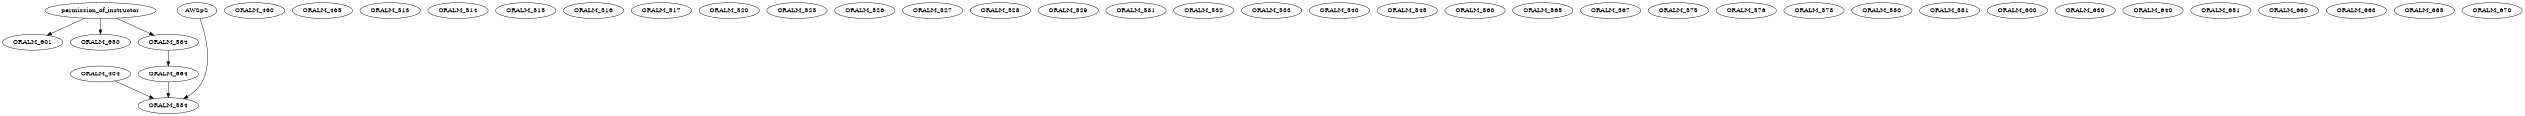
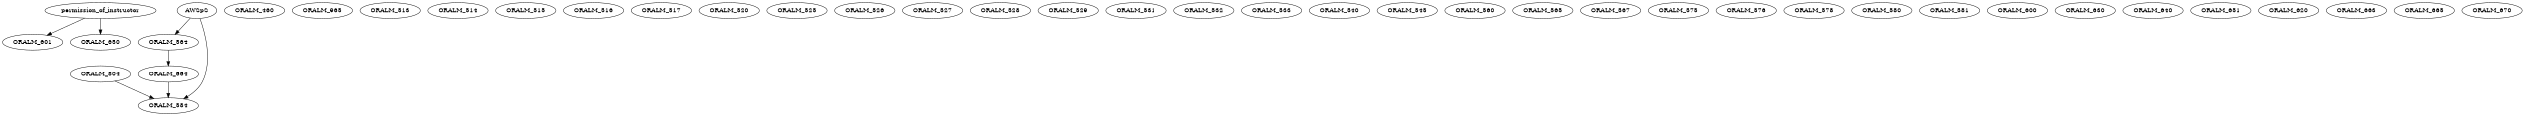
(322, 11) -> (322, 11)
(2289, 11) -> (2289, 11)
(133, 26) -> (184, 25)
(100, 74) -> (100, 74)
